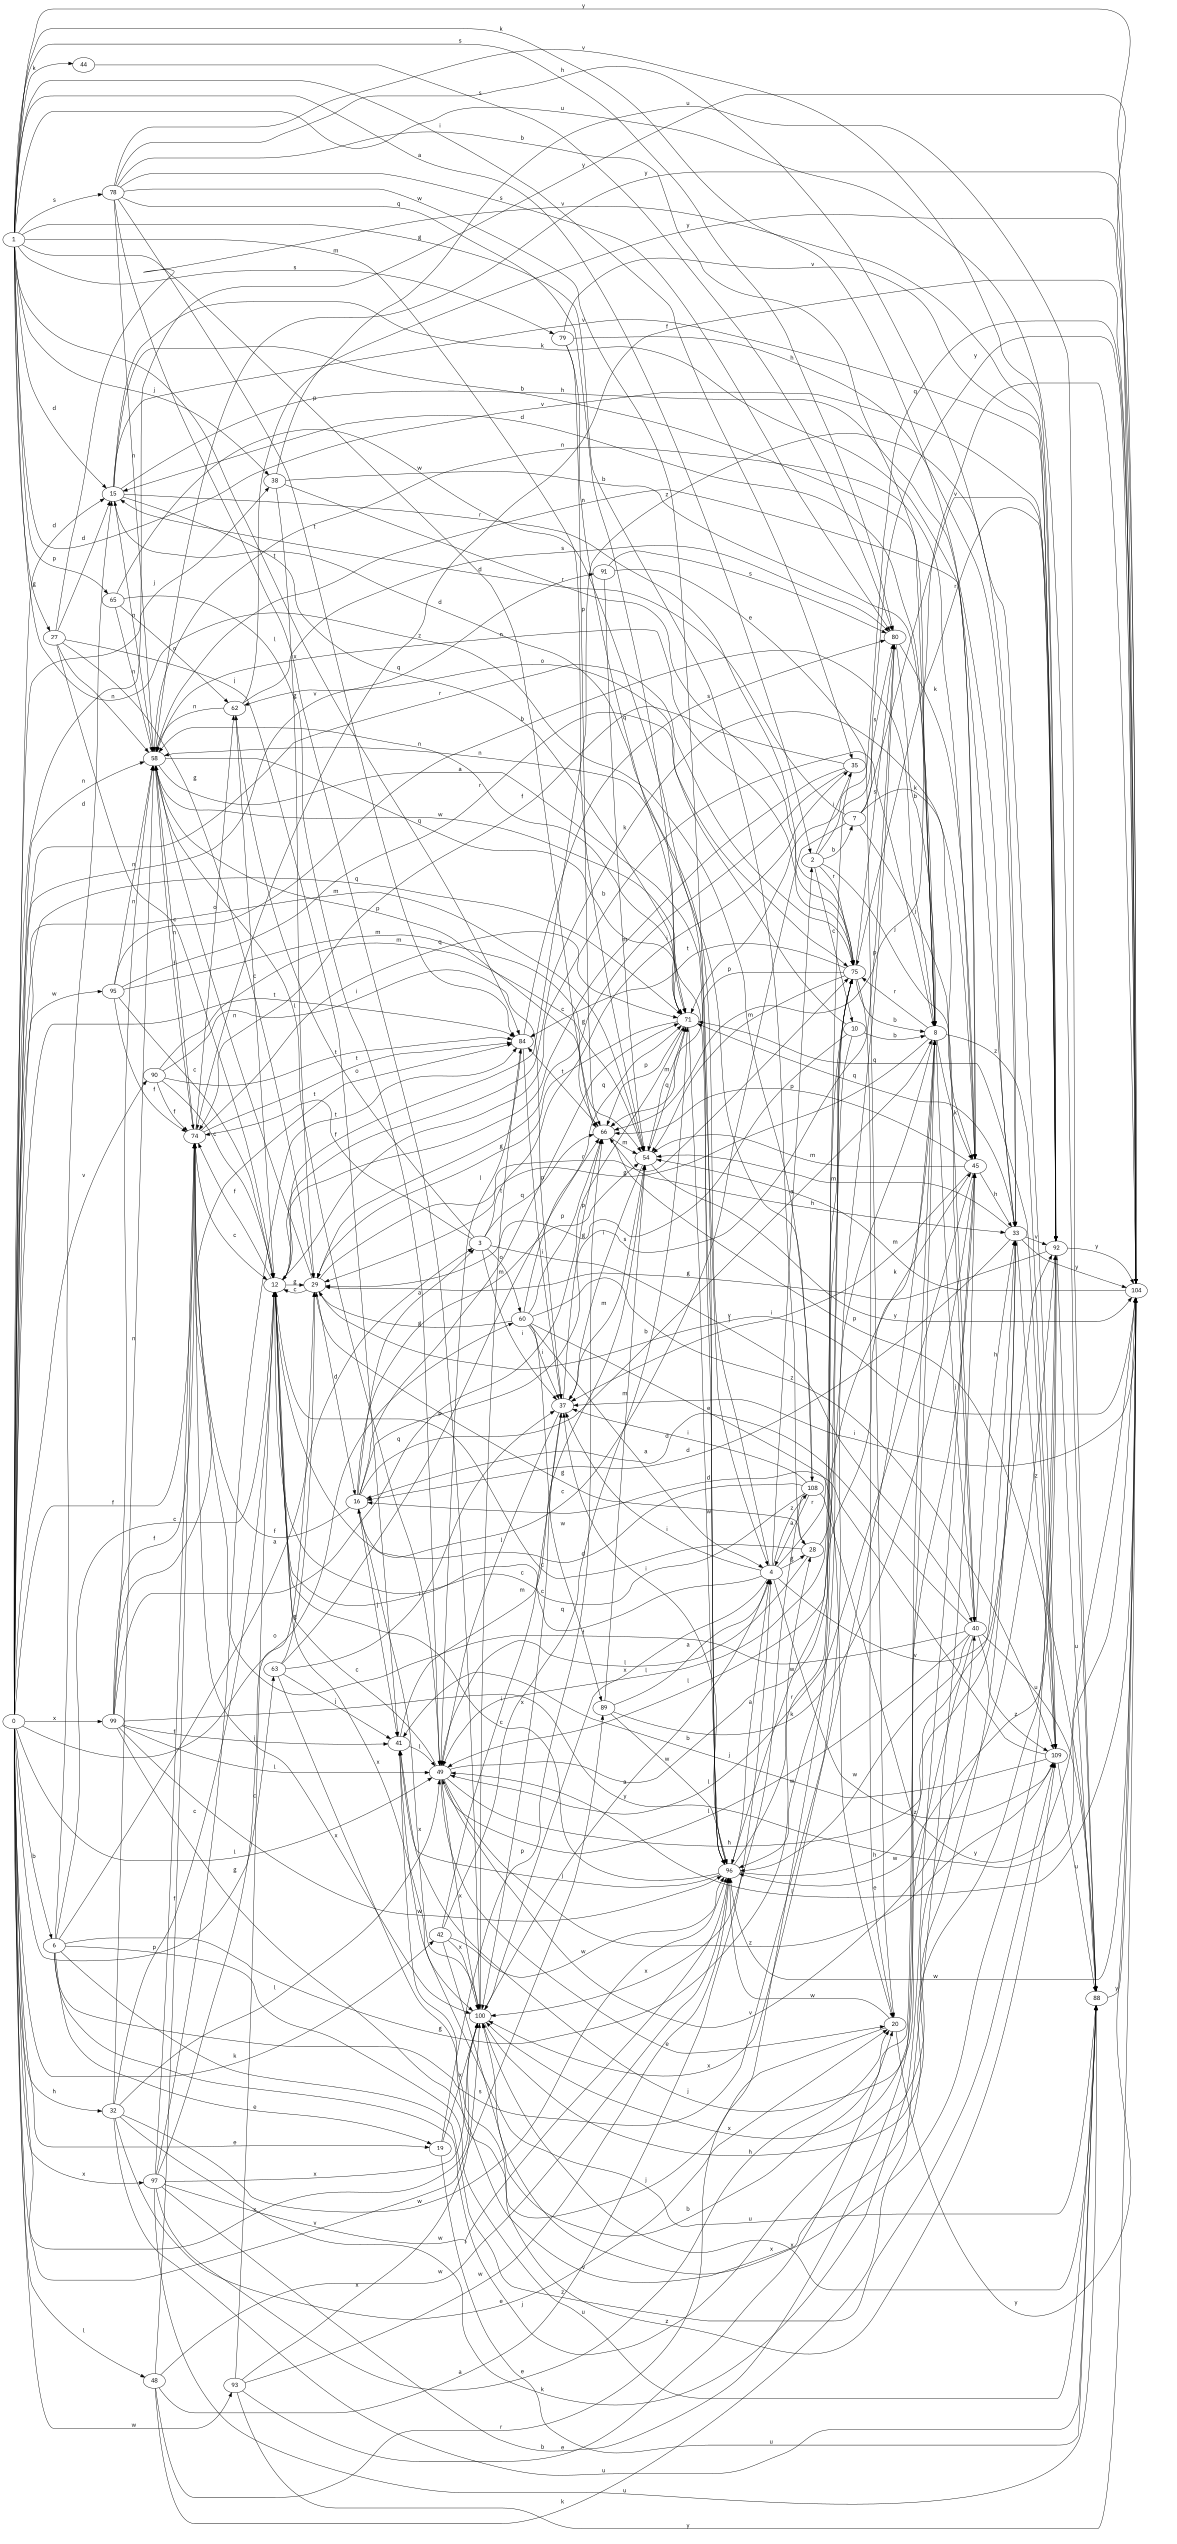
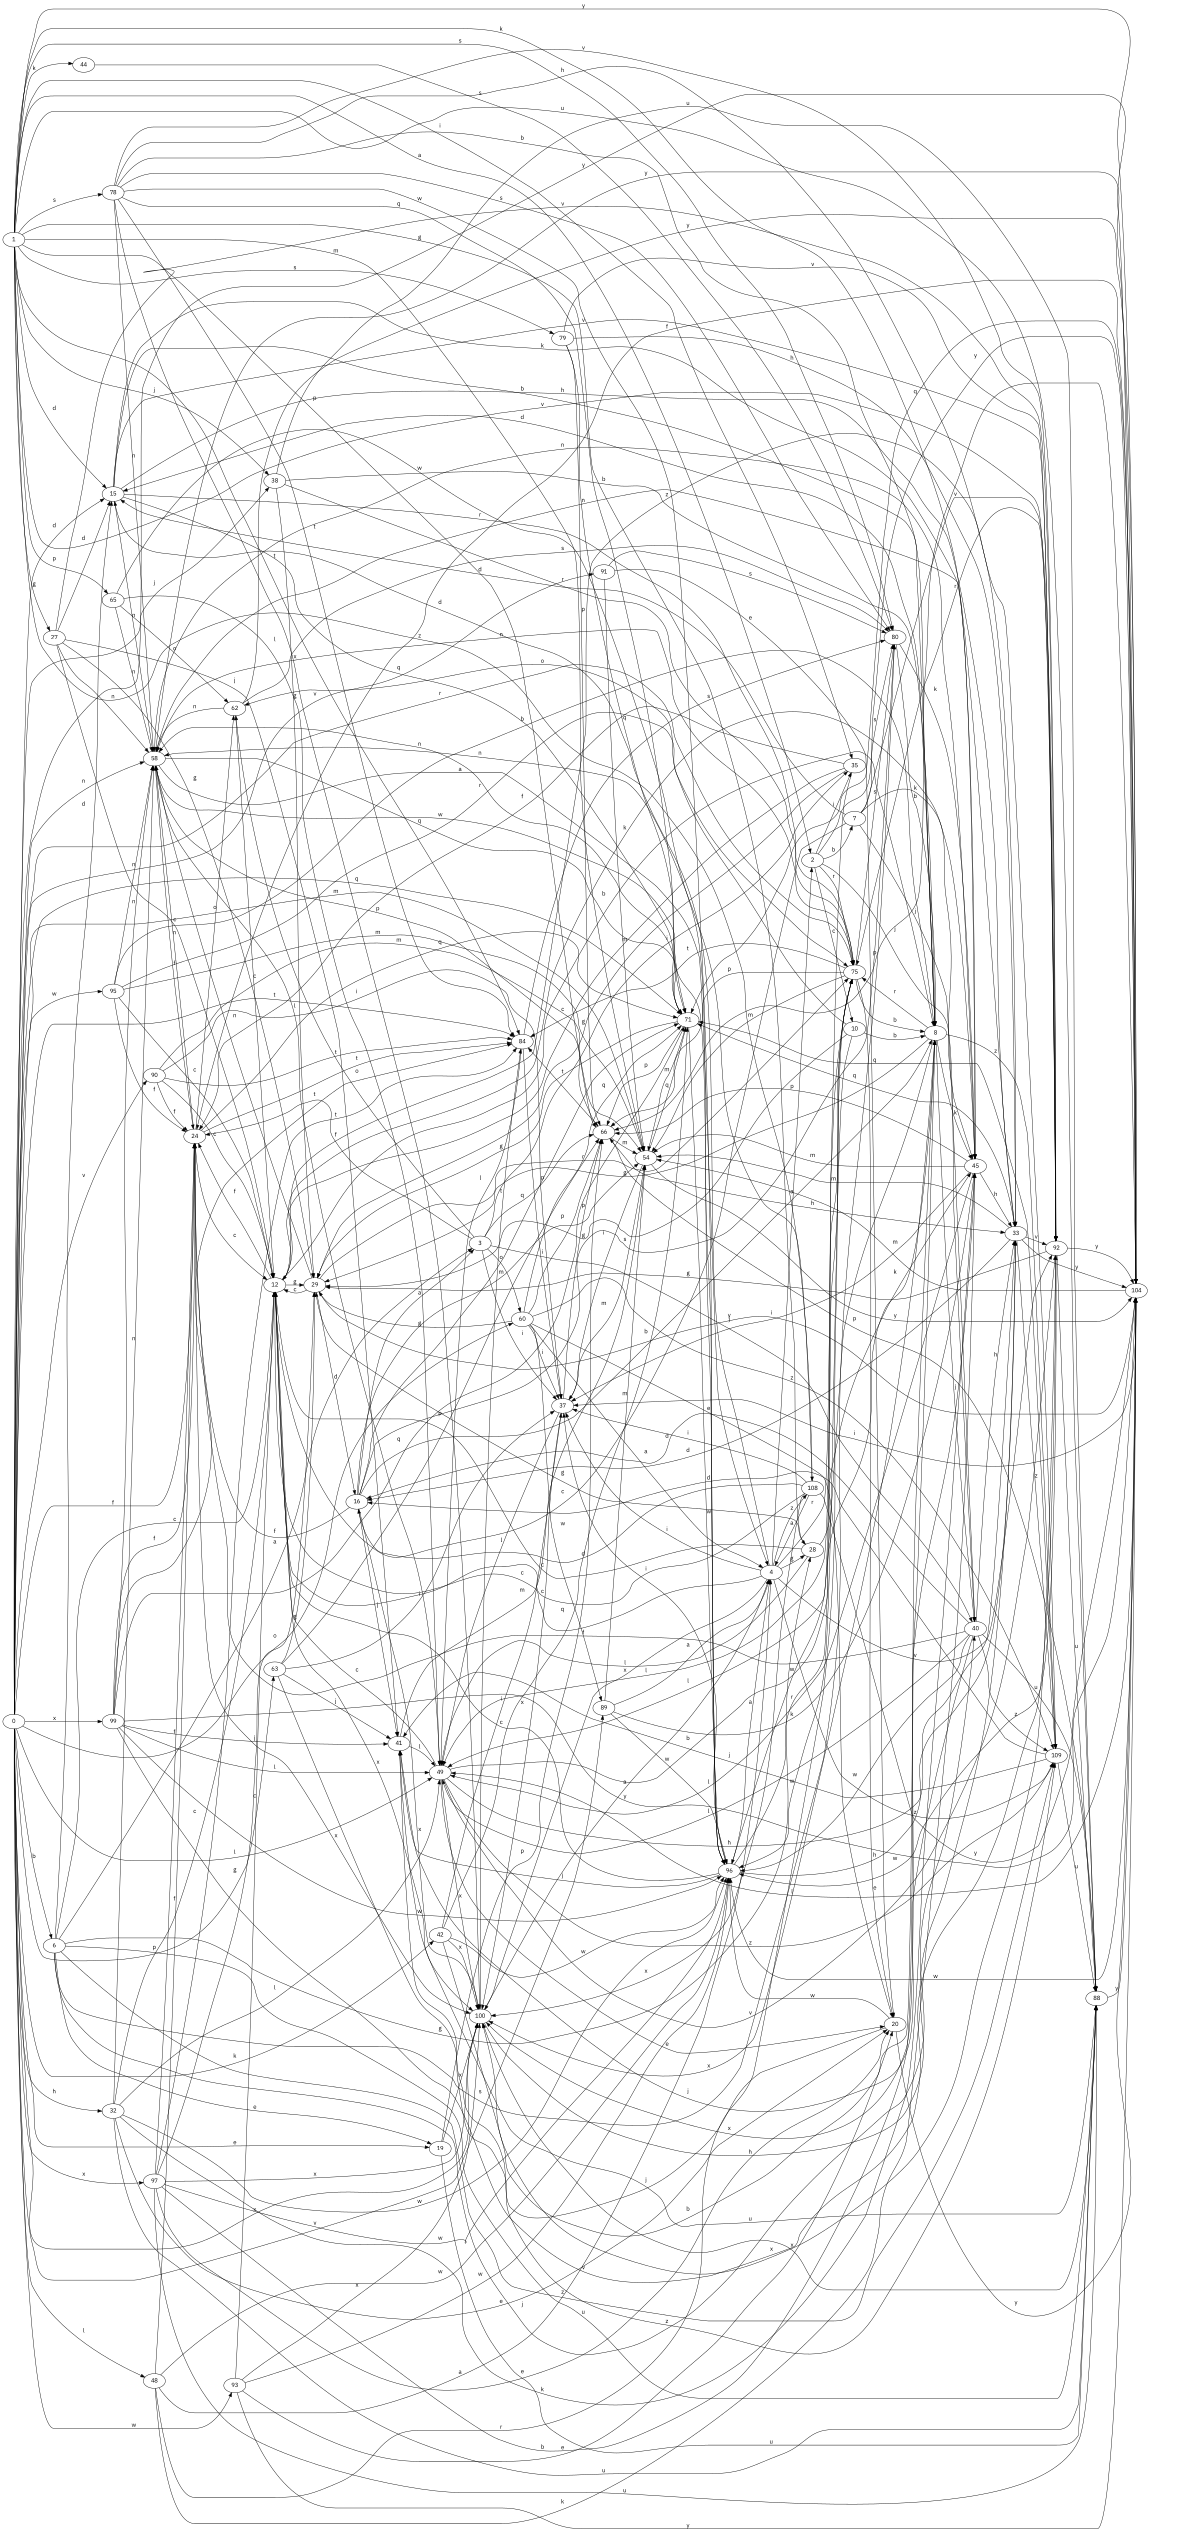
(195, 1136) -> (195, 1136)
